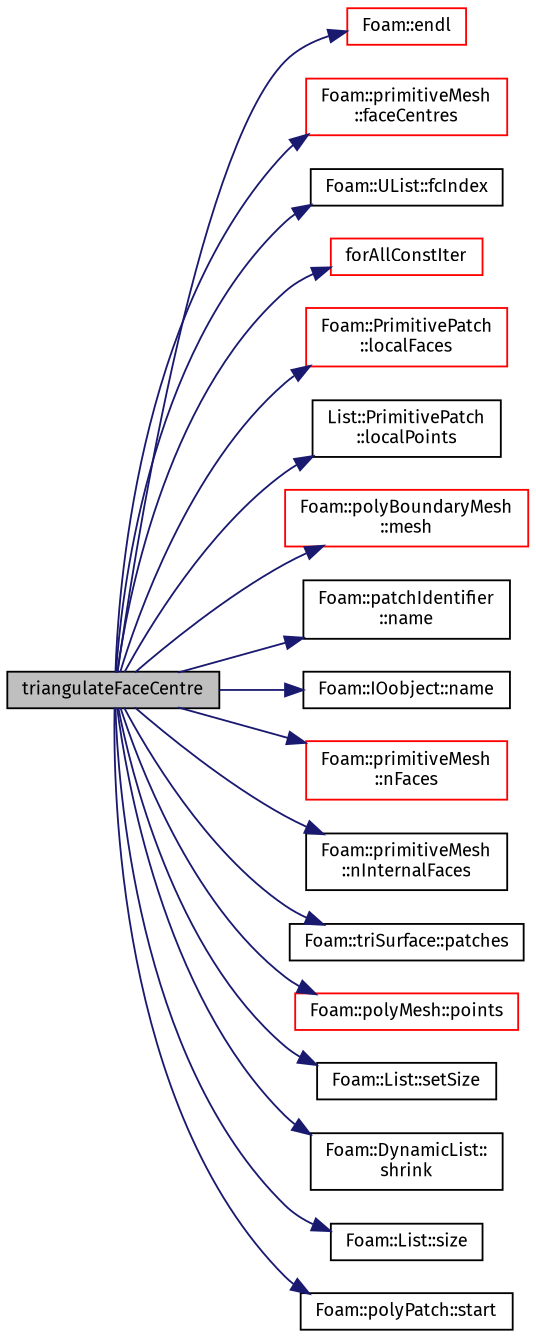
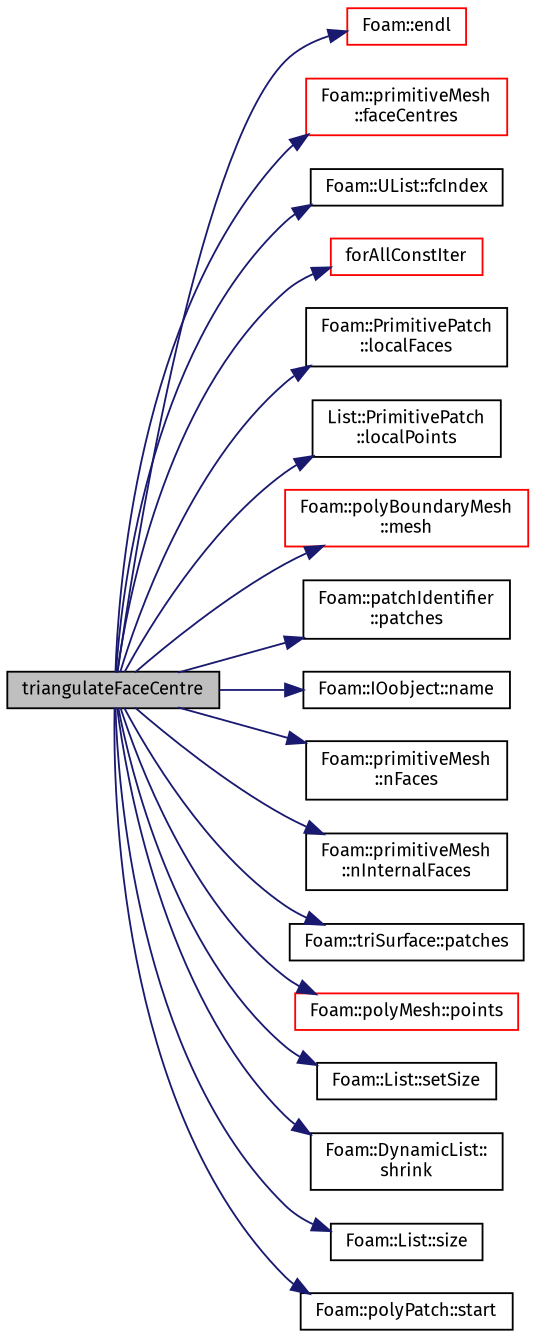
(407, 337) -> (407, 337)
(407, 610) -> (407, 610)
(407, 770) -> (407, 770)
